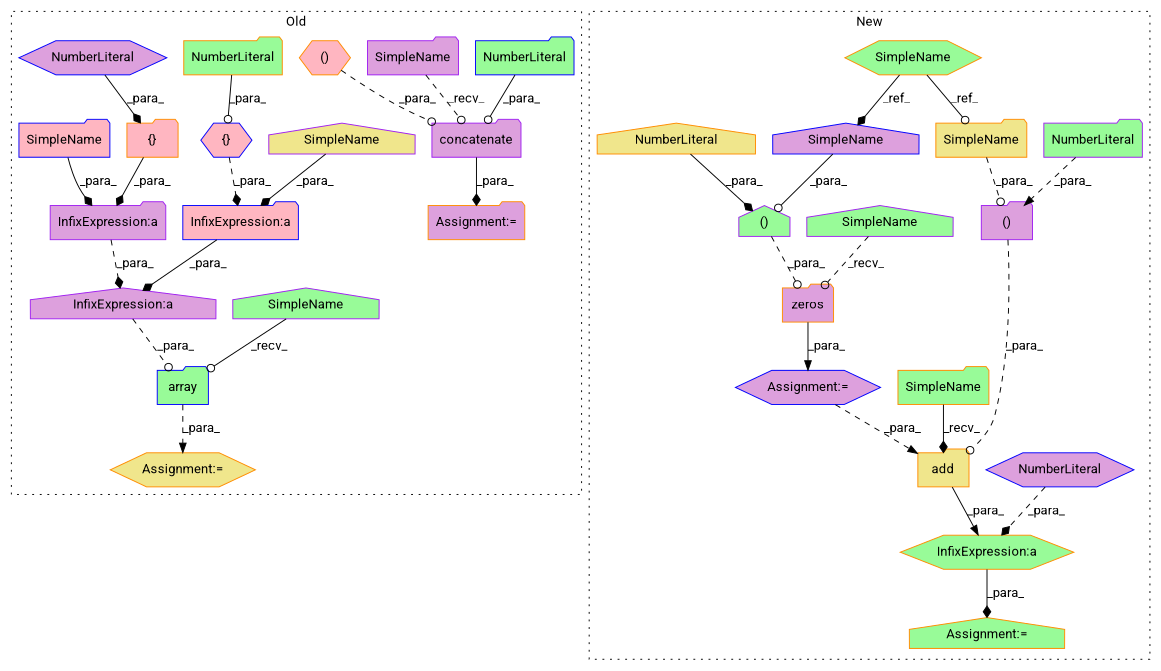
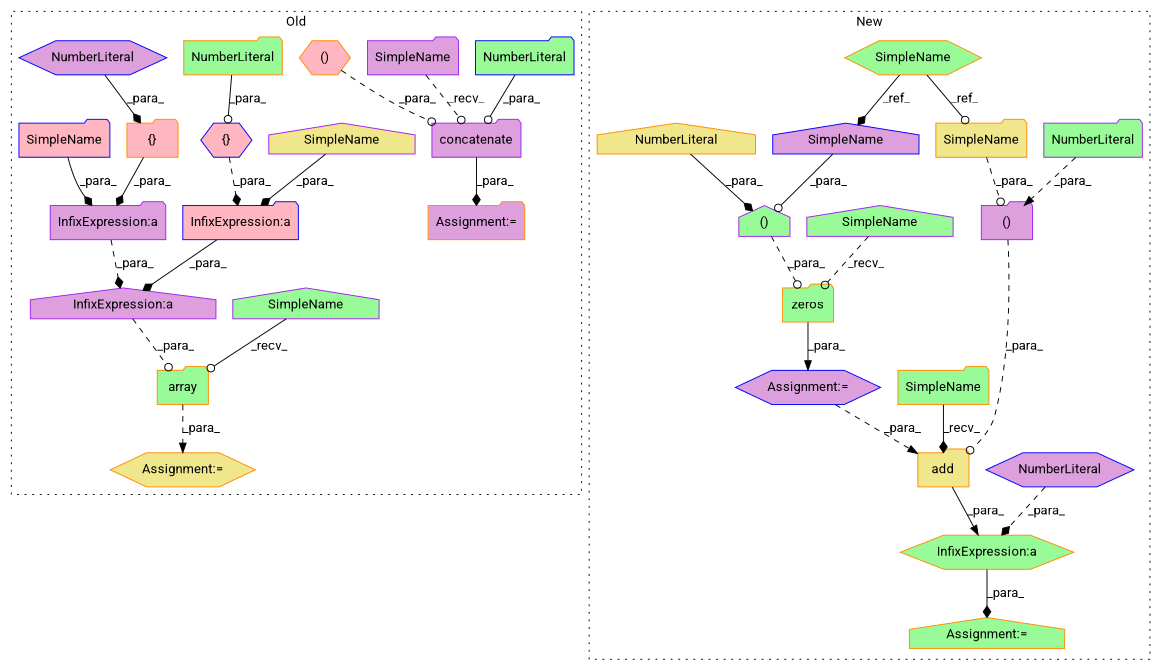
(808, 305) -> (808, 305)
(183, 387) -> (183, 387)
